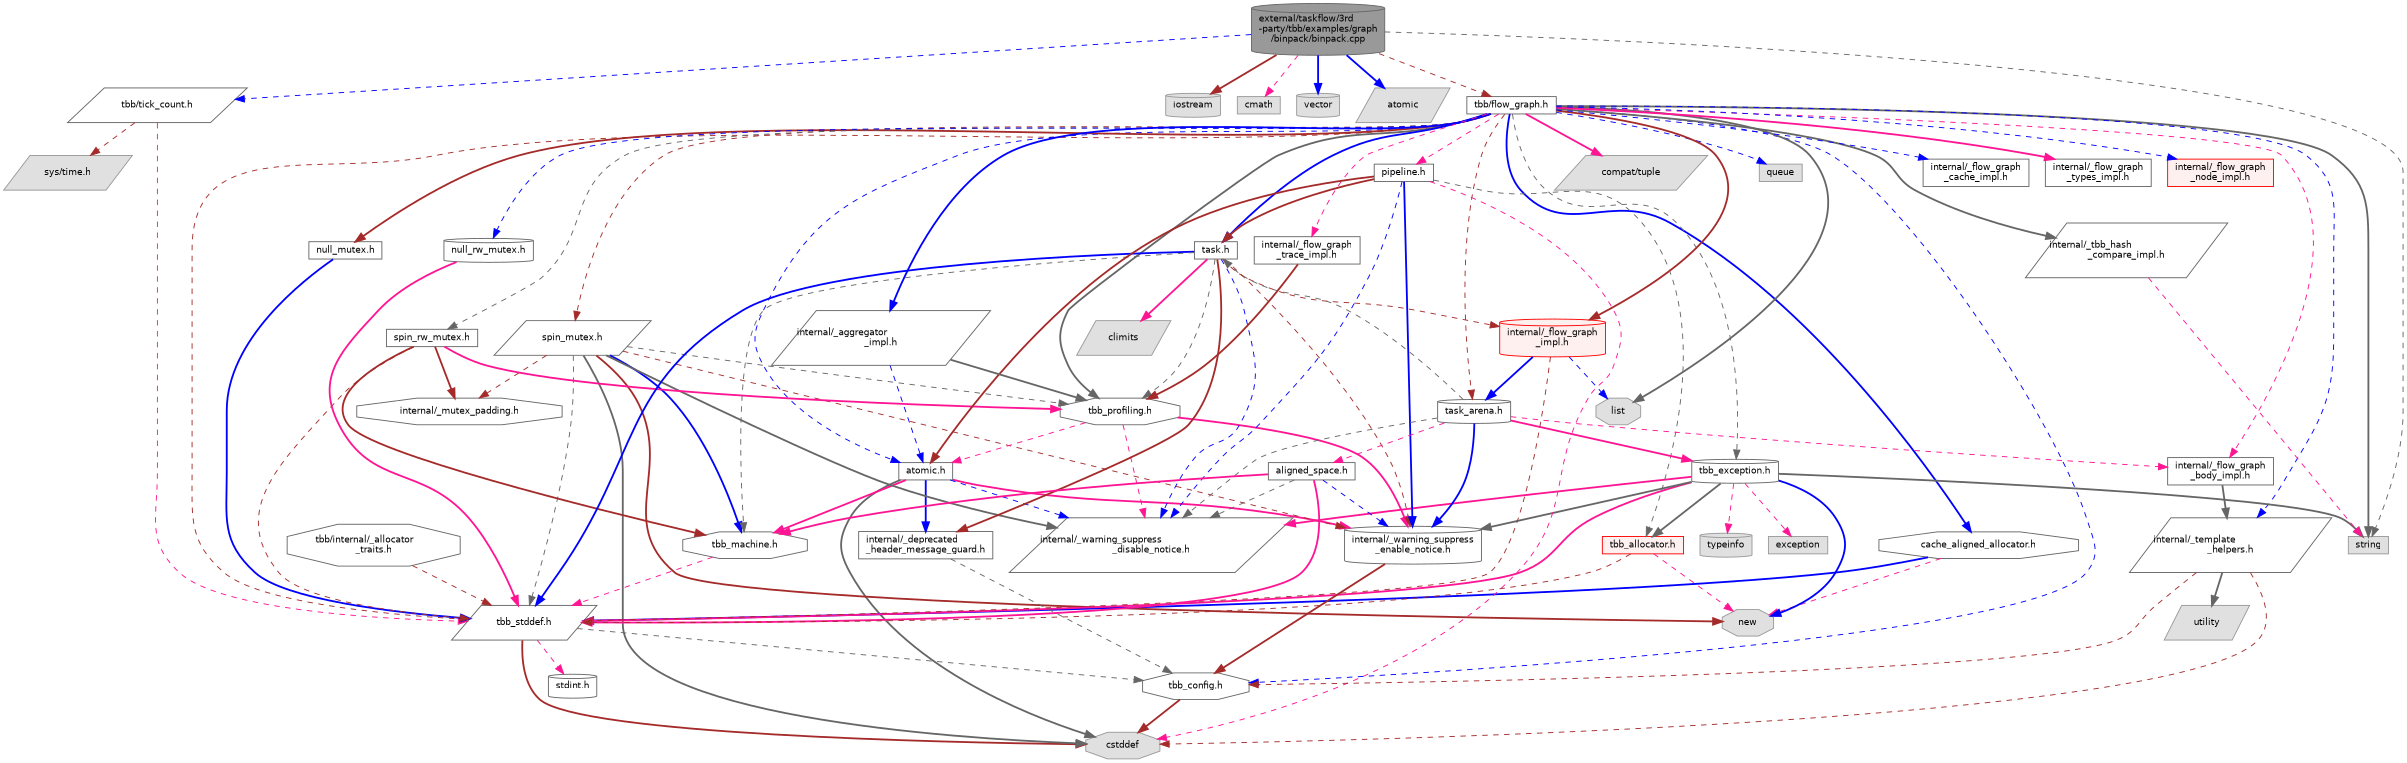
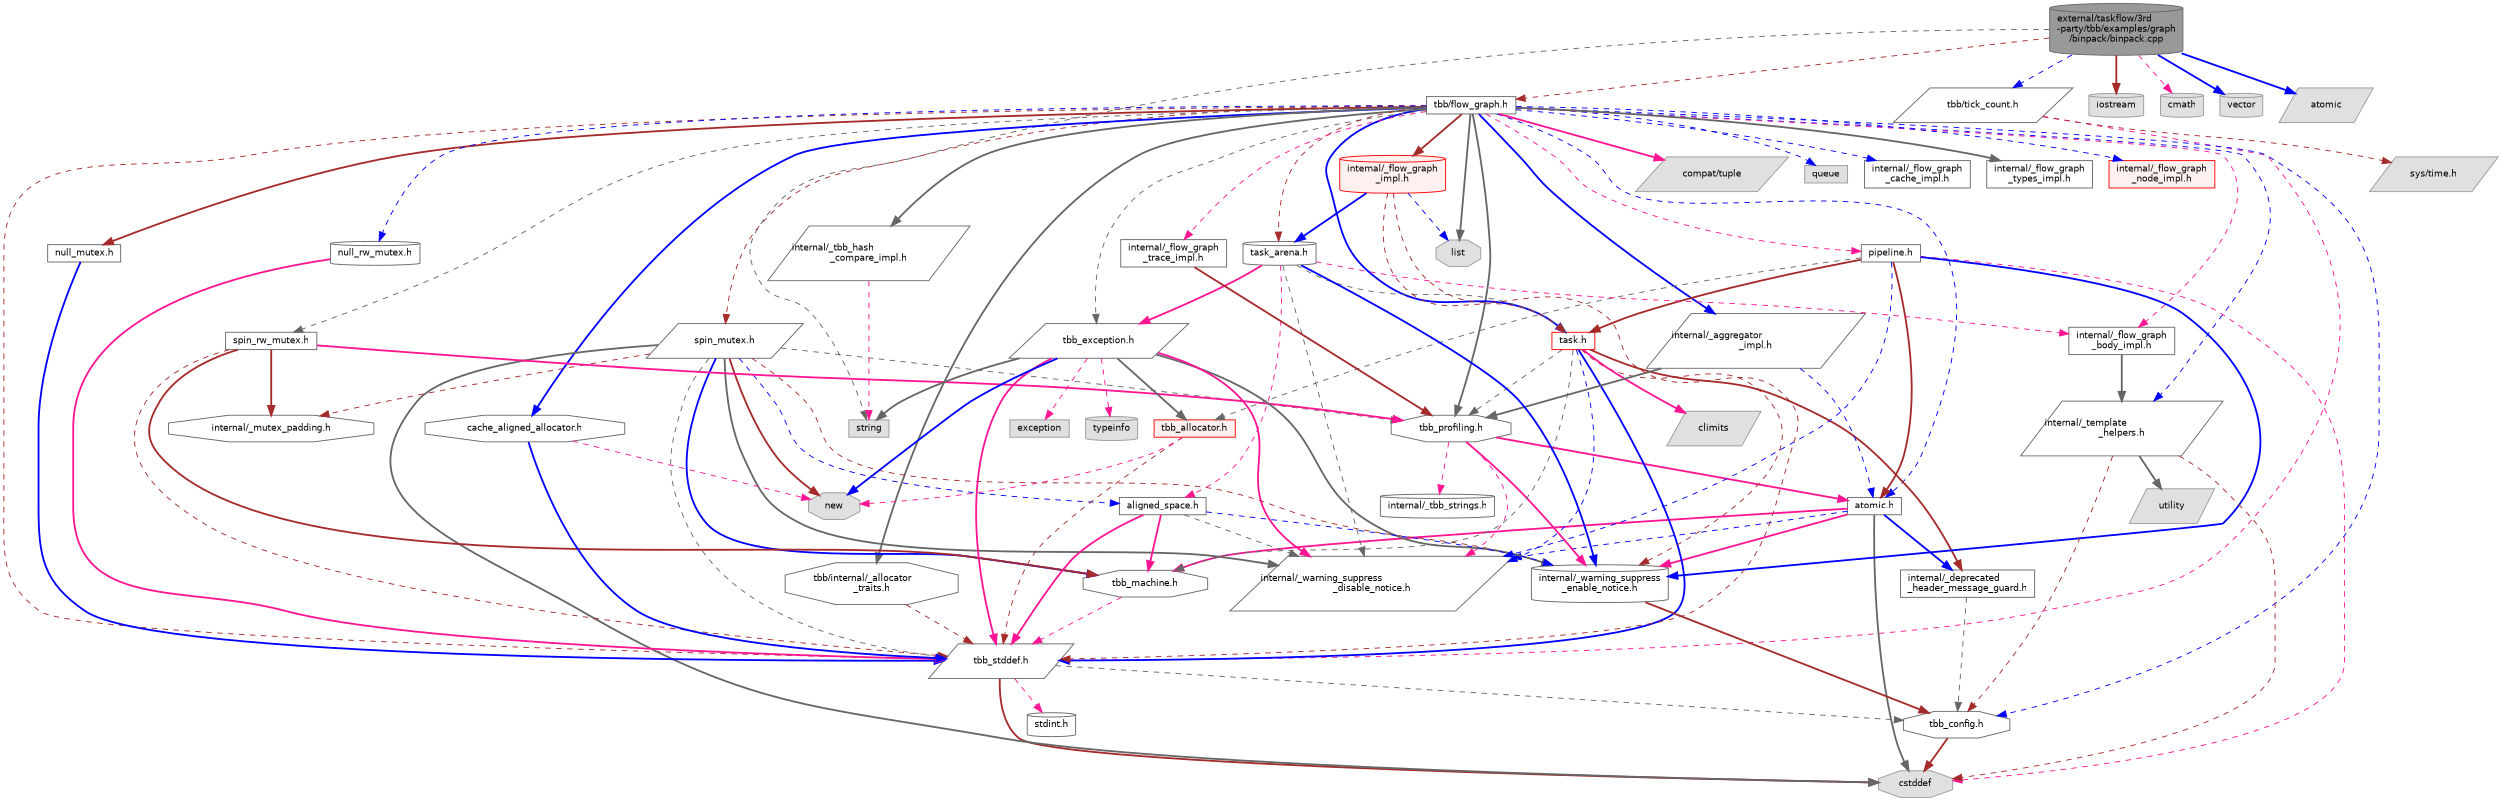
(1259, 105) -> (2182, 105)
(1802, 125) -> (1790, 128)
(2282, 139) -> (1062, 215)
(1216, 250) -> (1573, 341)
(1345, 303) -> (1404, 286)
(1023, 441) -> (1667, 468)
(1735, 471) -> (1099, 341)
none -> (887, 480)
none -> (1437, 506)
